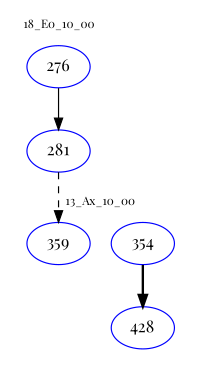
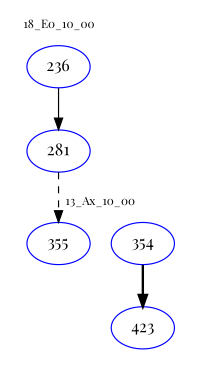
(59, 67) -> (59, 67)
(59, 244) -> (59, 244)
(143, 328) -> (143, 328)
